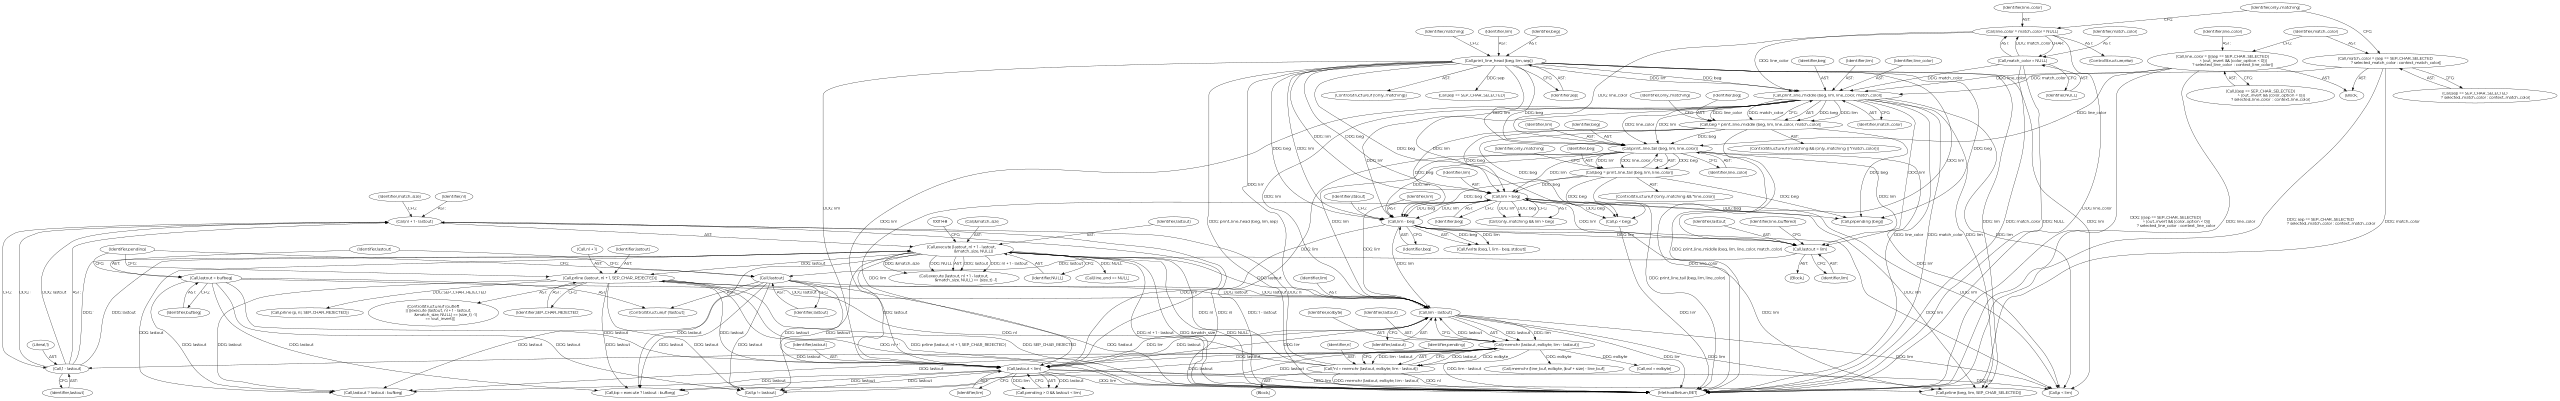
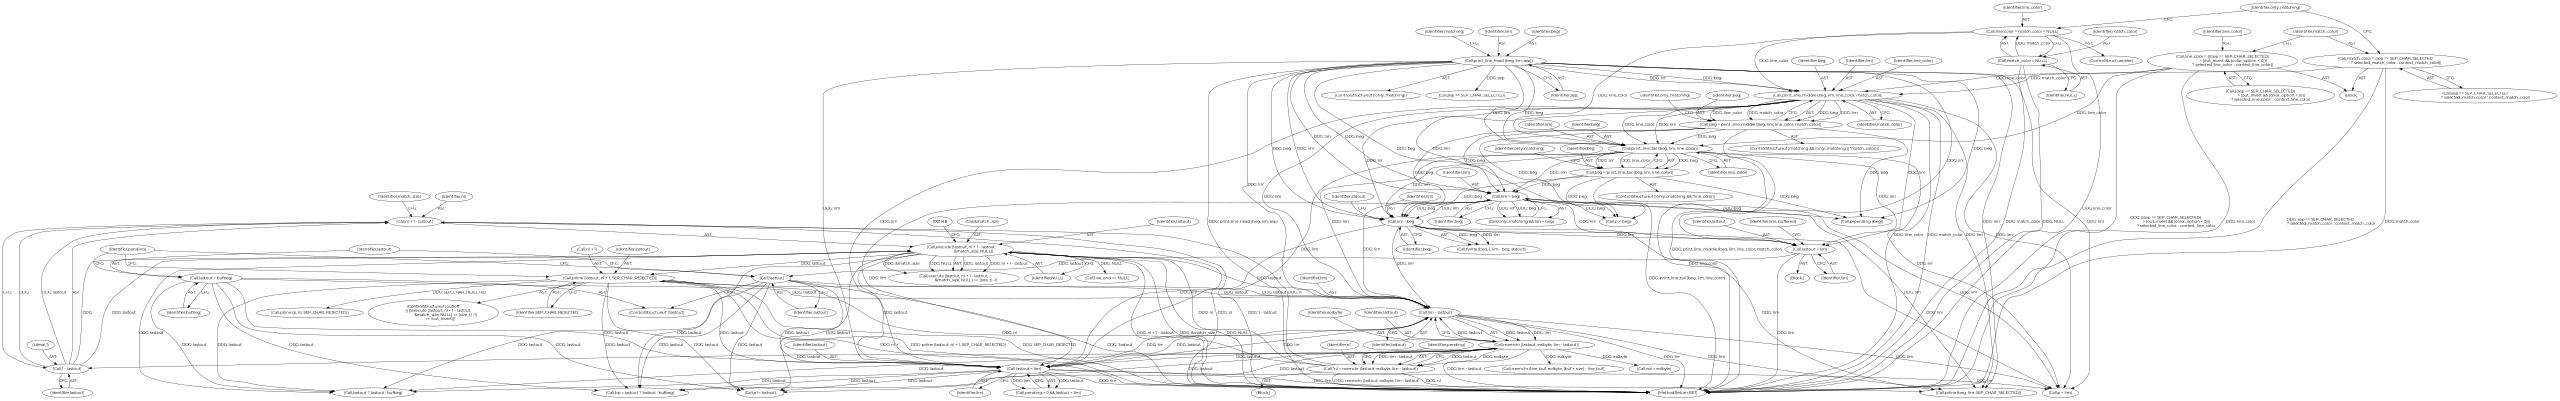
(2058, 44) -> (2058, 44)
(1926, 76) -> none
(1663, 311) -> (1777, 350)
(640, 393) -> (640, 393)
